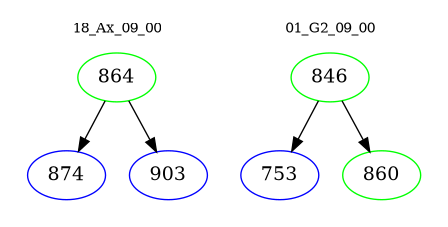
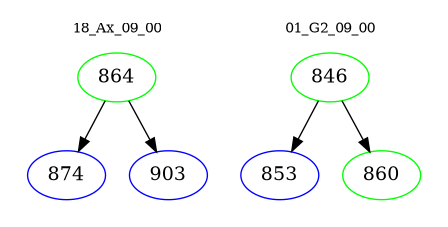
(280, 175) -> (280, 175)
